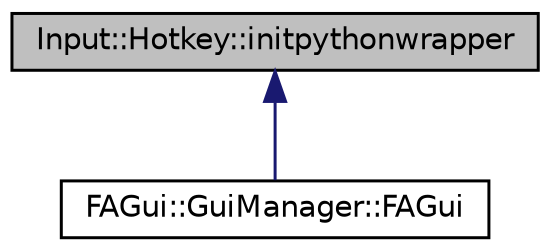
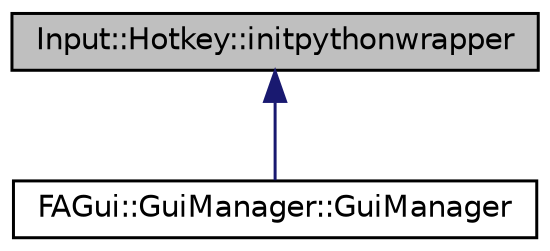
(275, 209) -> (275, 209)
